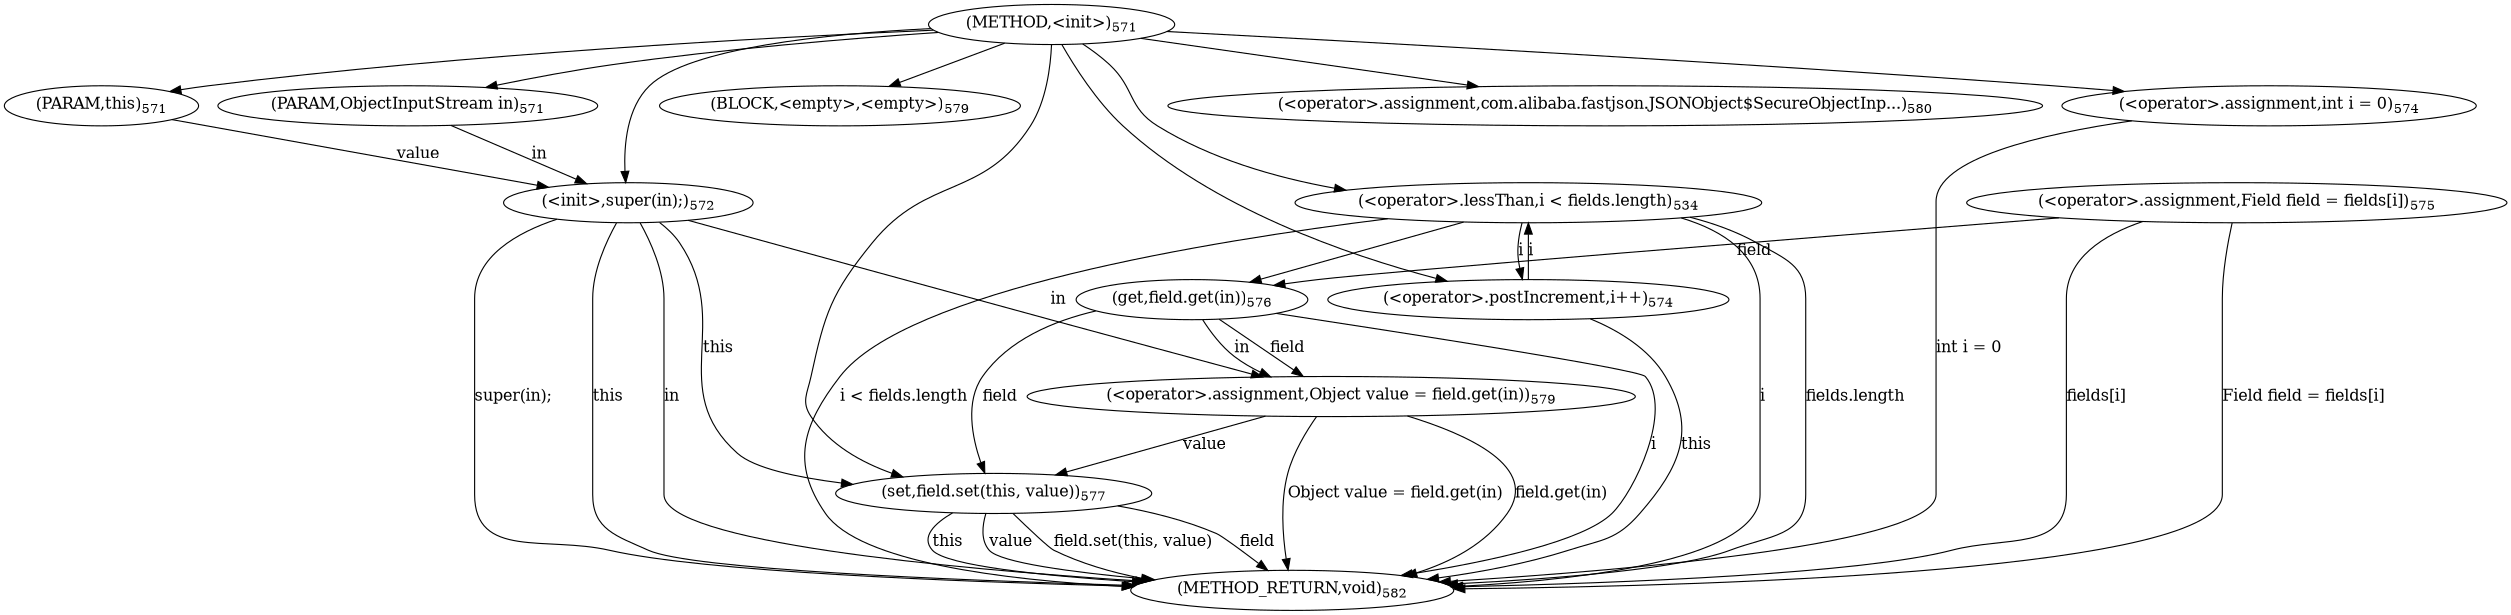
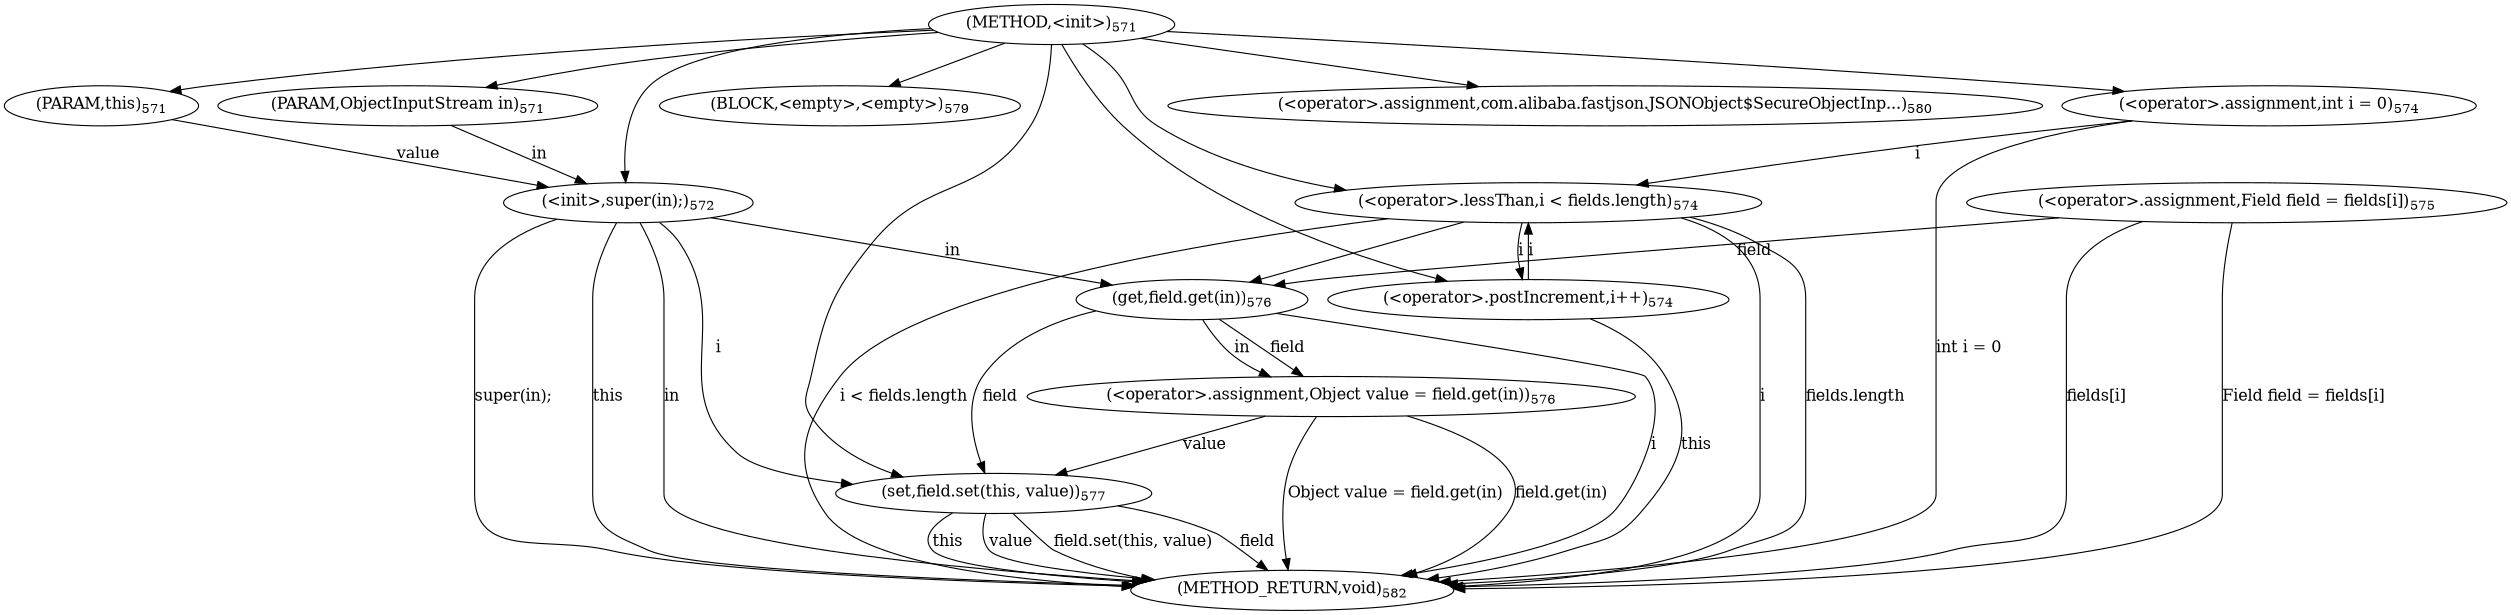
none -> (1890, 149)
(1686, 201) -> (1686, 201)
(956, 294) -> (906, 250)
(719, 348) -> (719, 348)
(1543, 395) -> (1543, 395)
